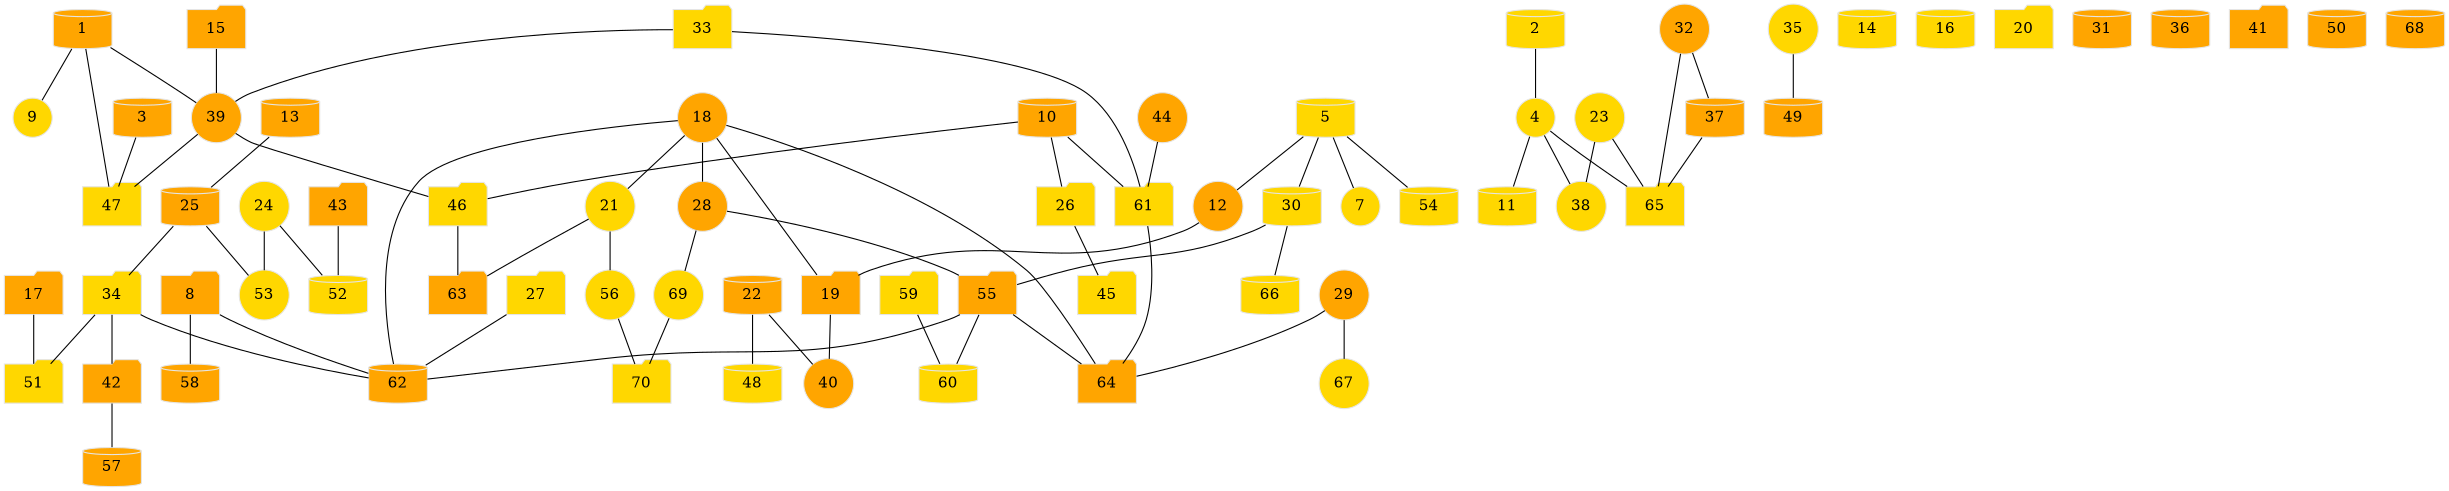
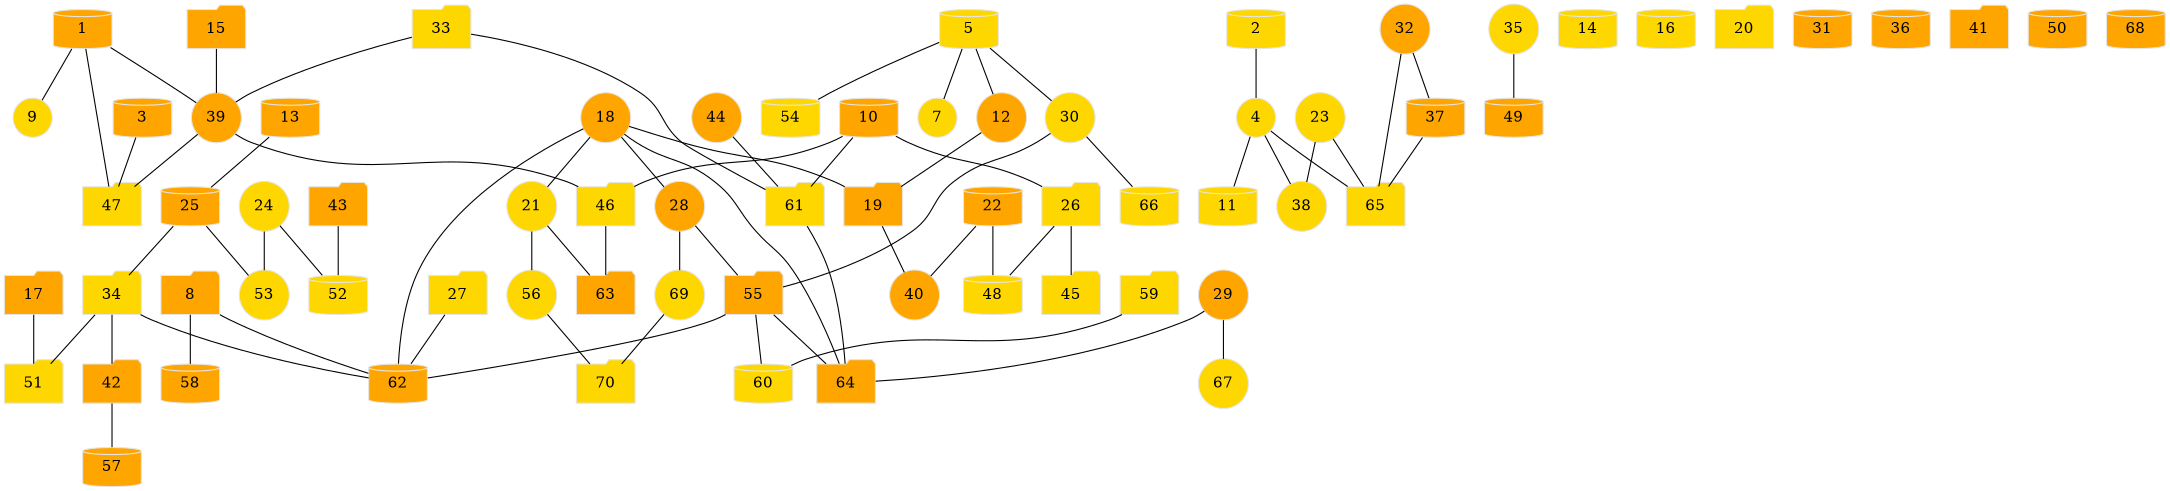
(1292, 206) -> (1070, 118)
none -> (1032, 251)
